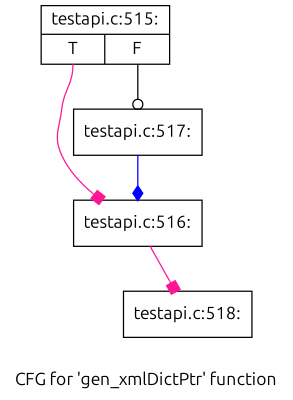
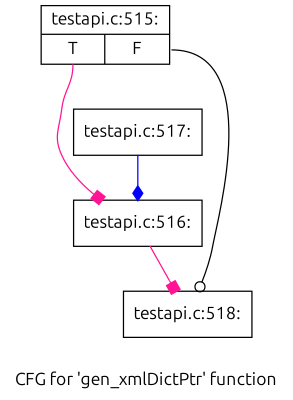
(138, 82) -> (228, 152)
